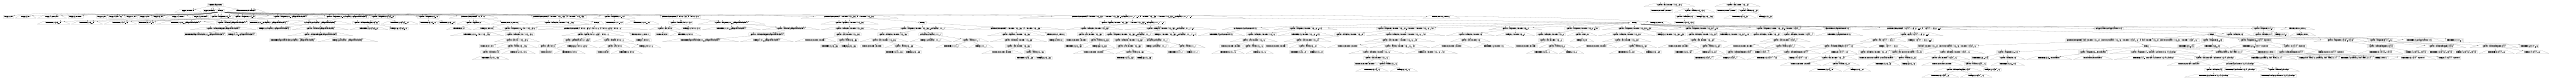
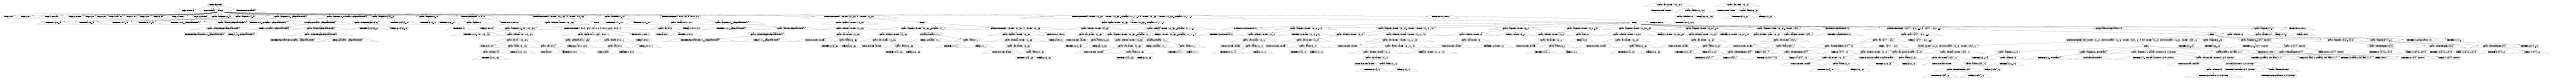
none -> (90, 17)
